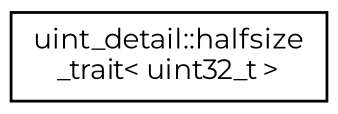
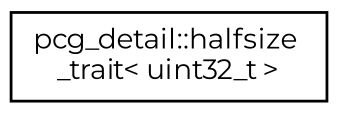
(169, 57) -> (169, 57)
